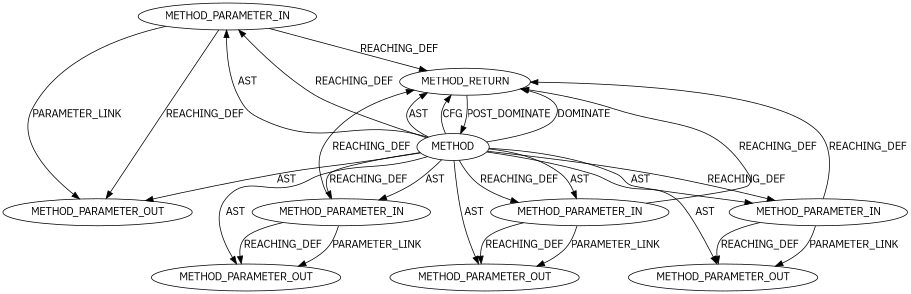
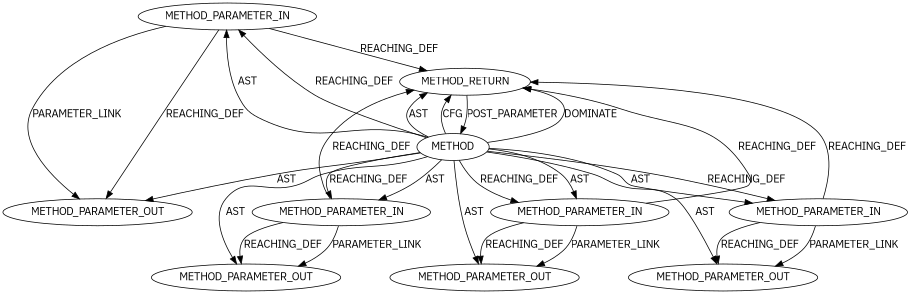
(509, 114) -> (512, 114)
